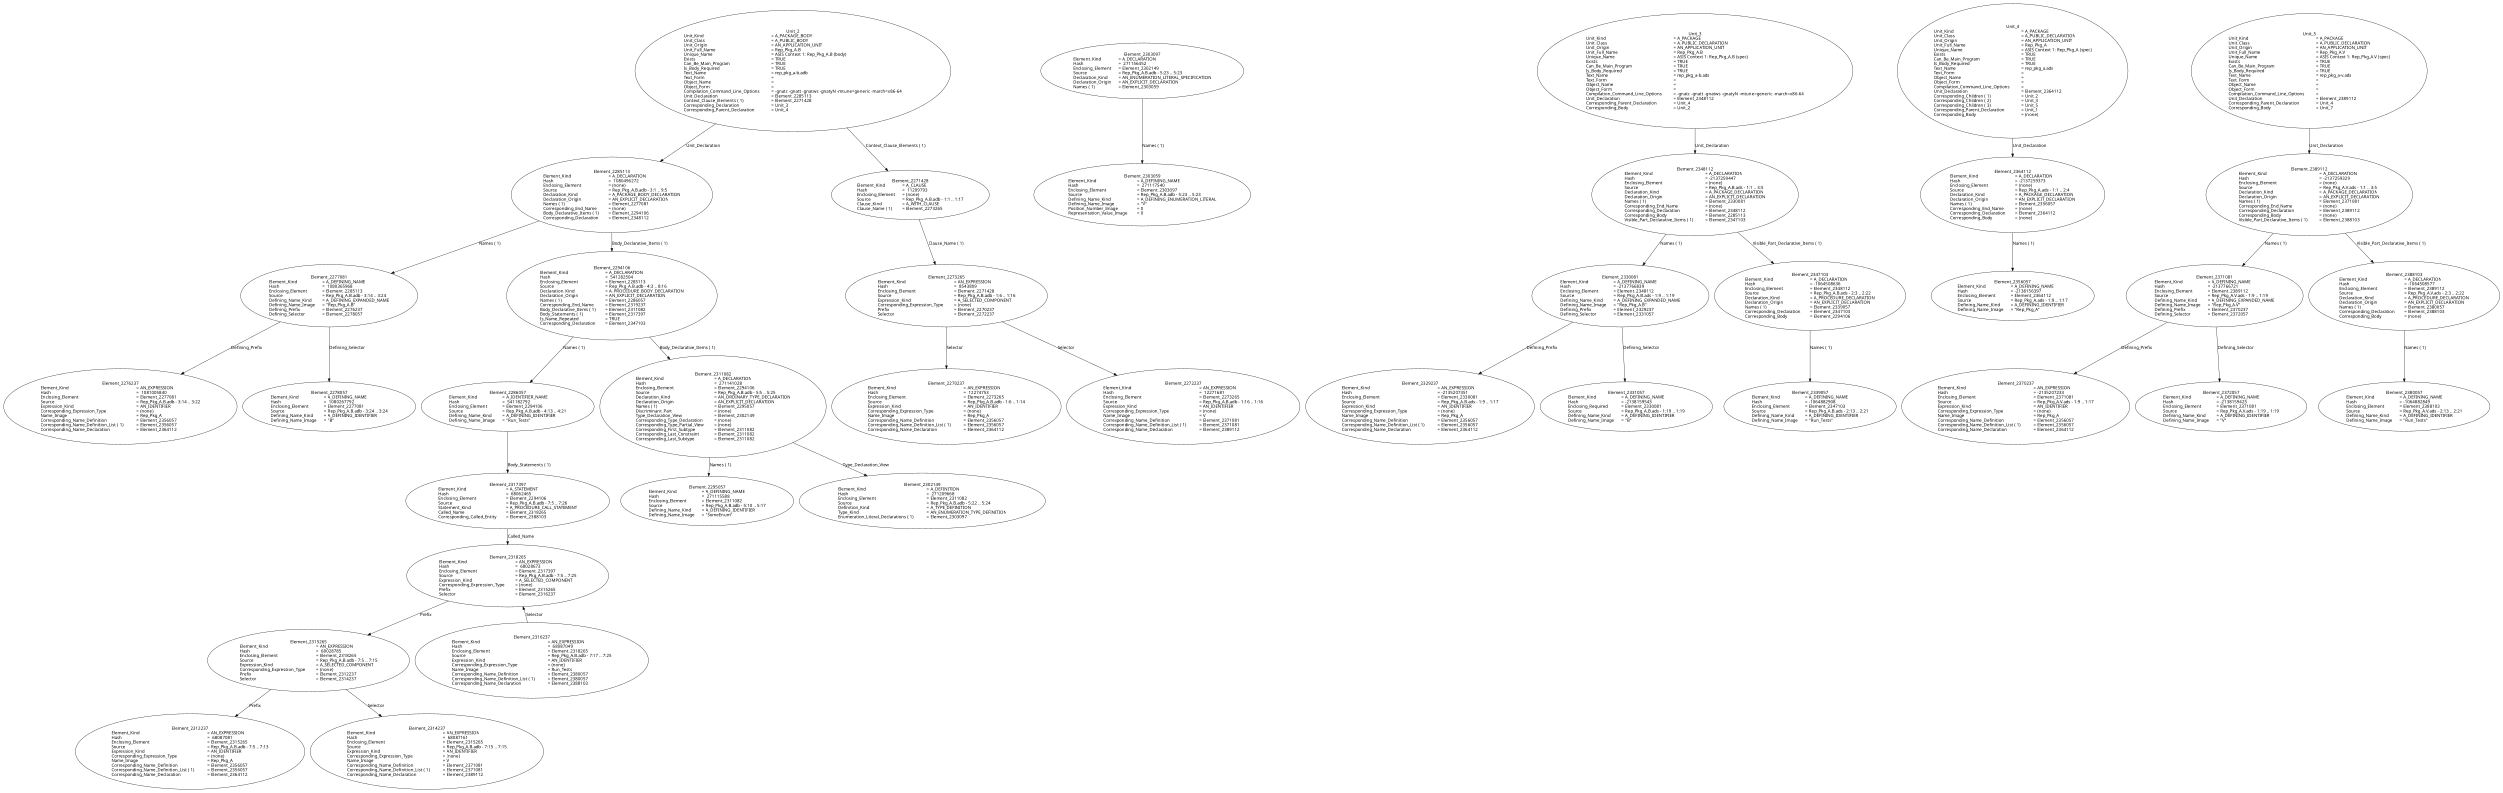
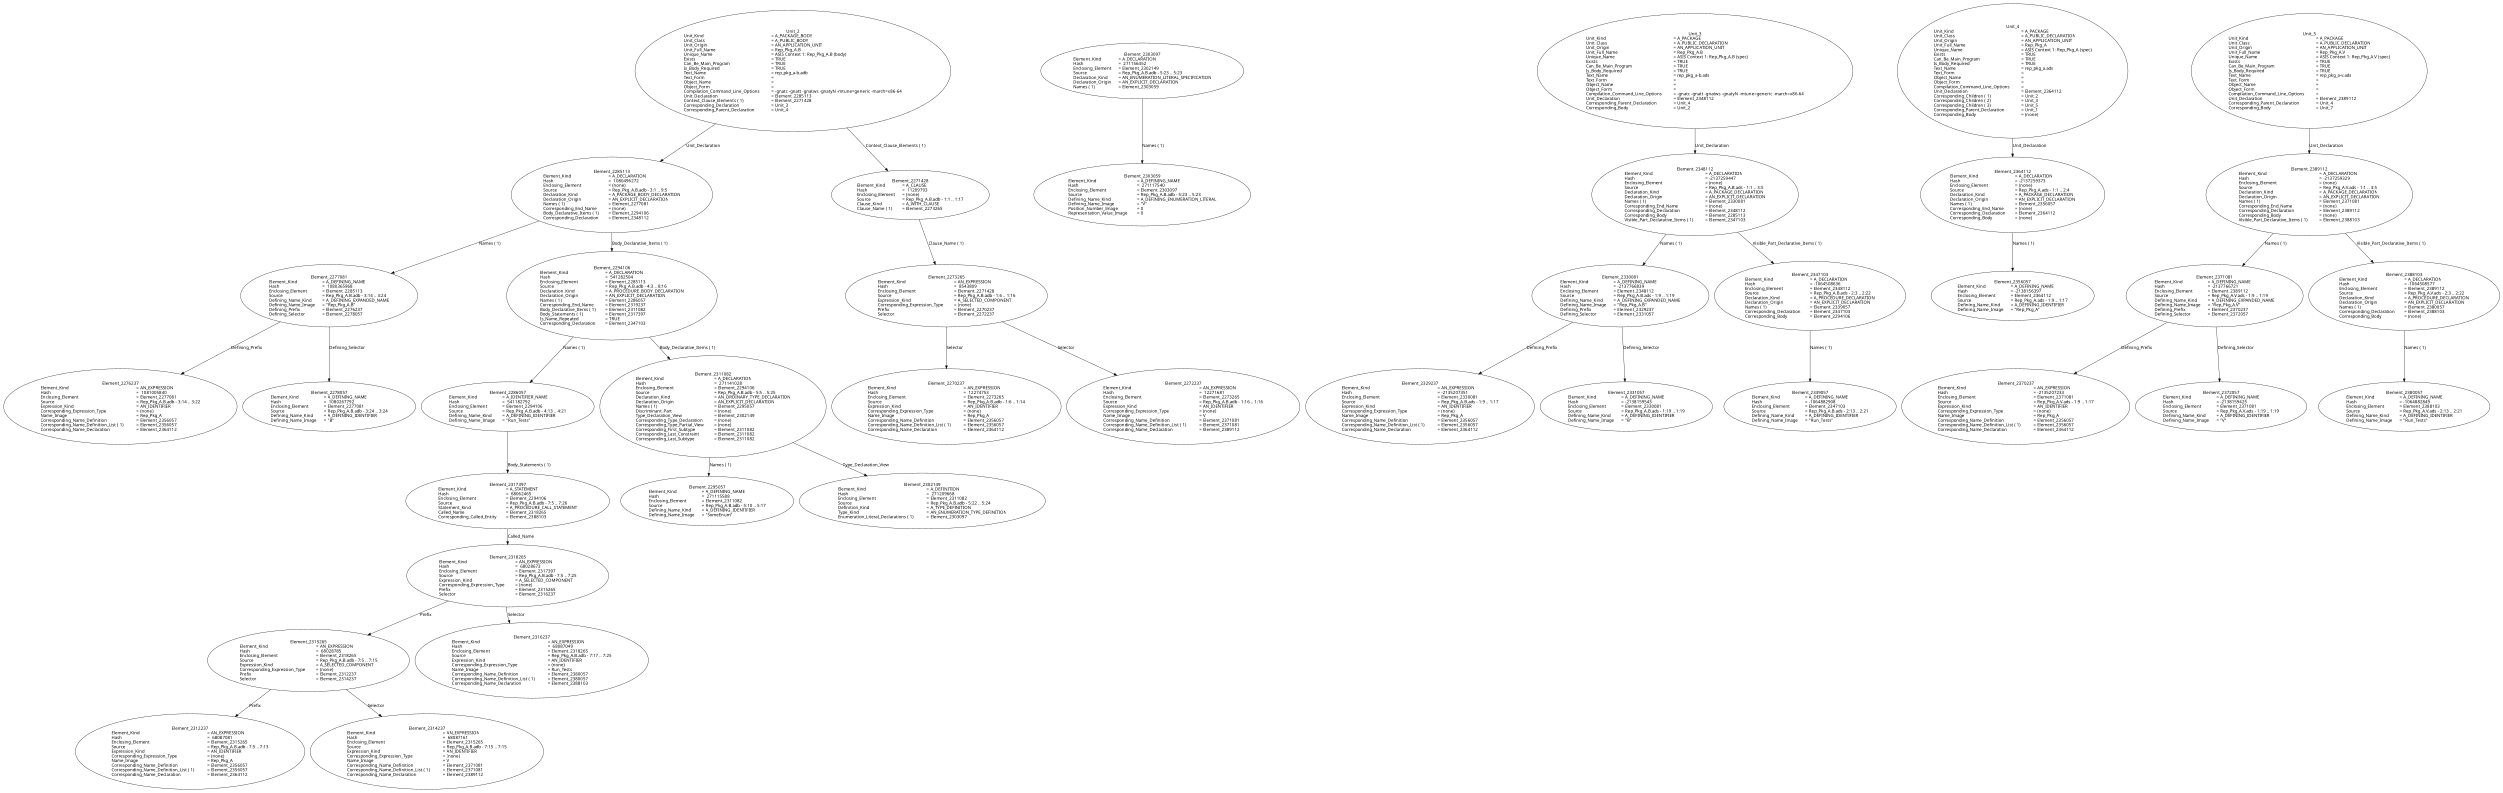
(1591, 407) -> (1590, 407)
(526, 616) -> (507, 614)
